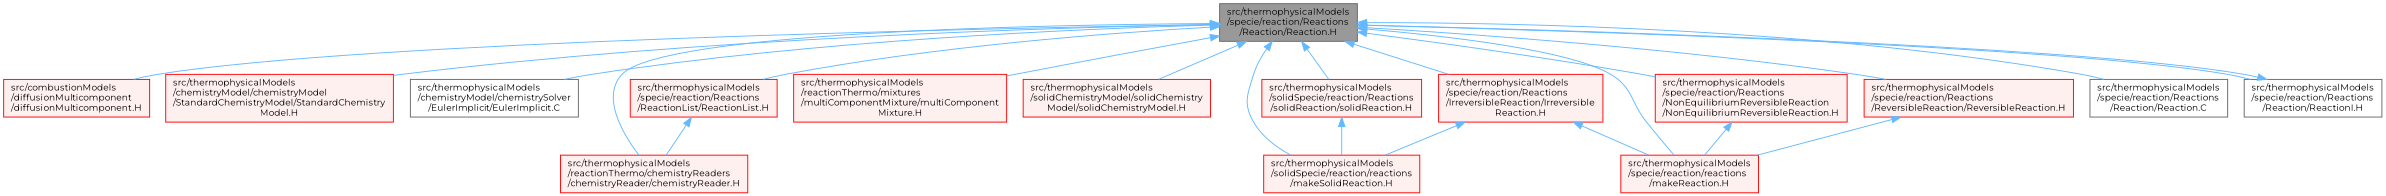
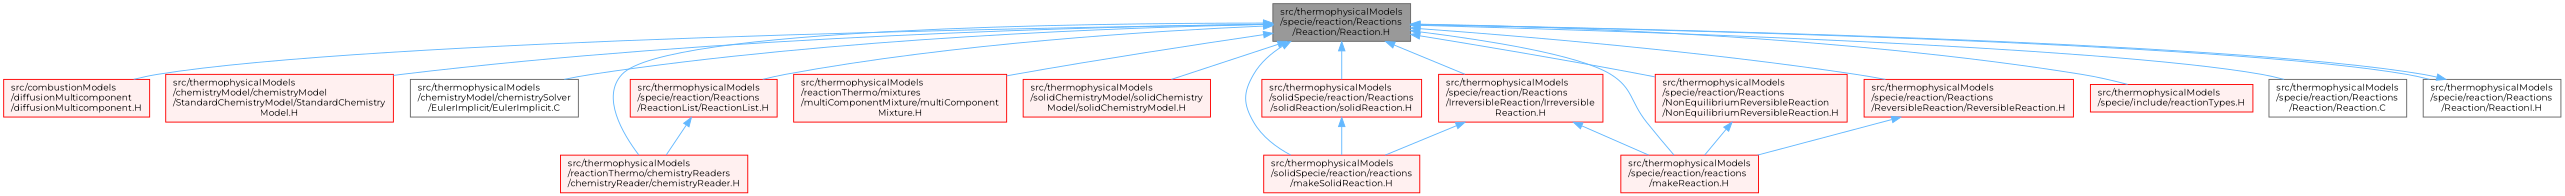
none -> (2172, 98)
